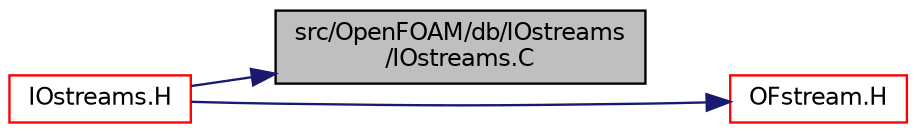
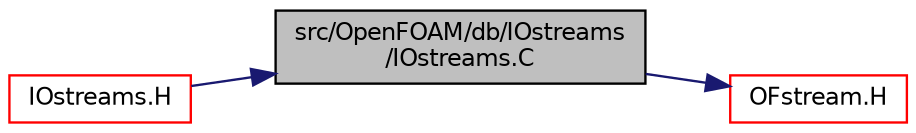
(449, 105) -> (676, 78)
